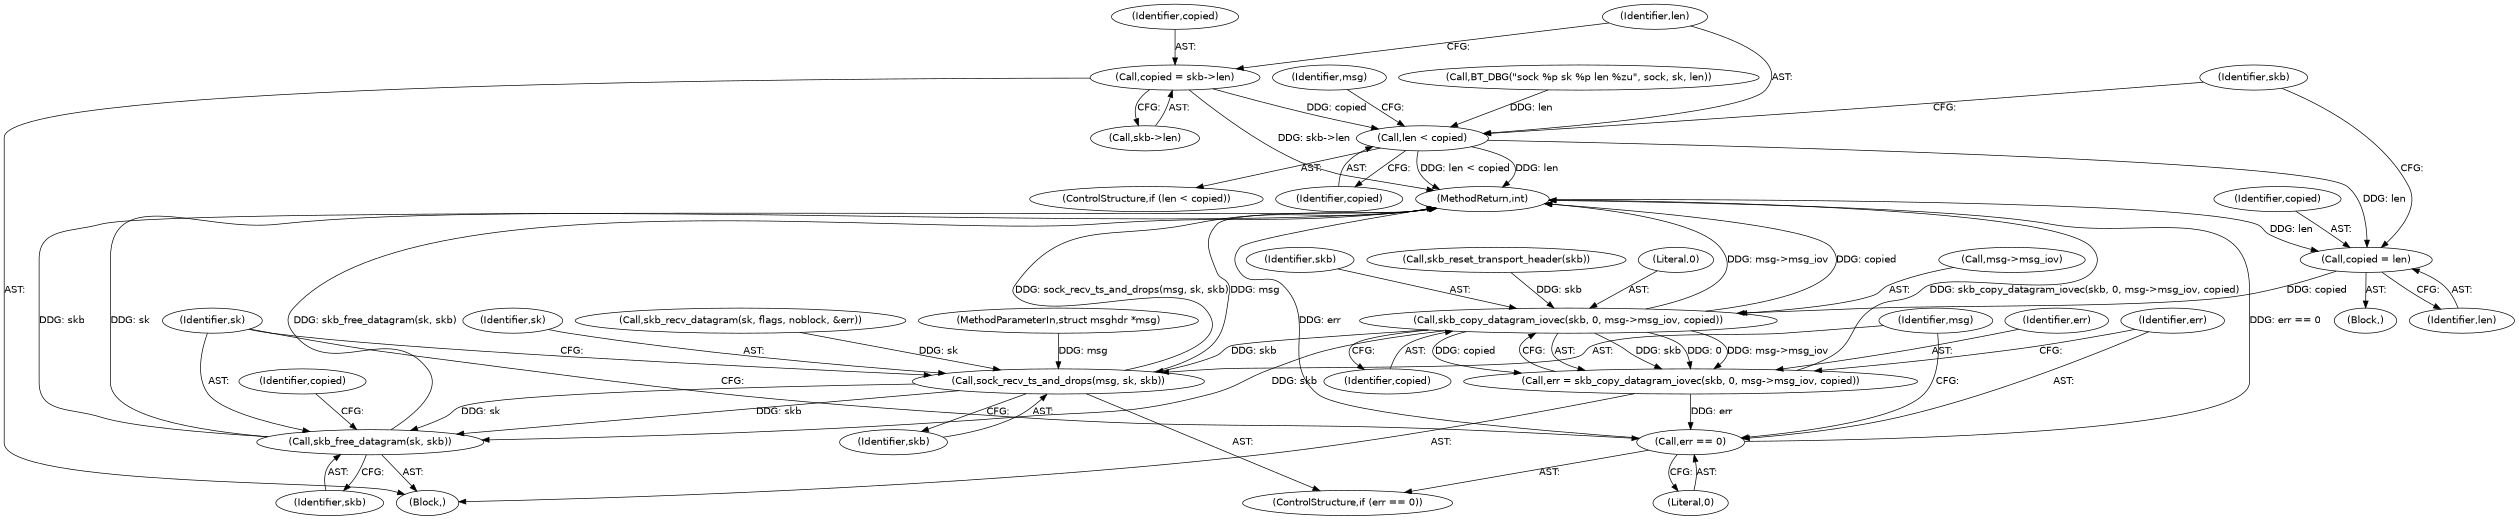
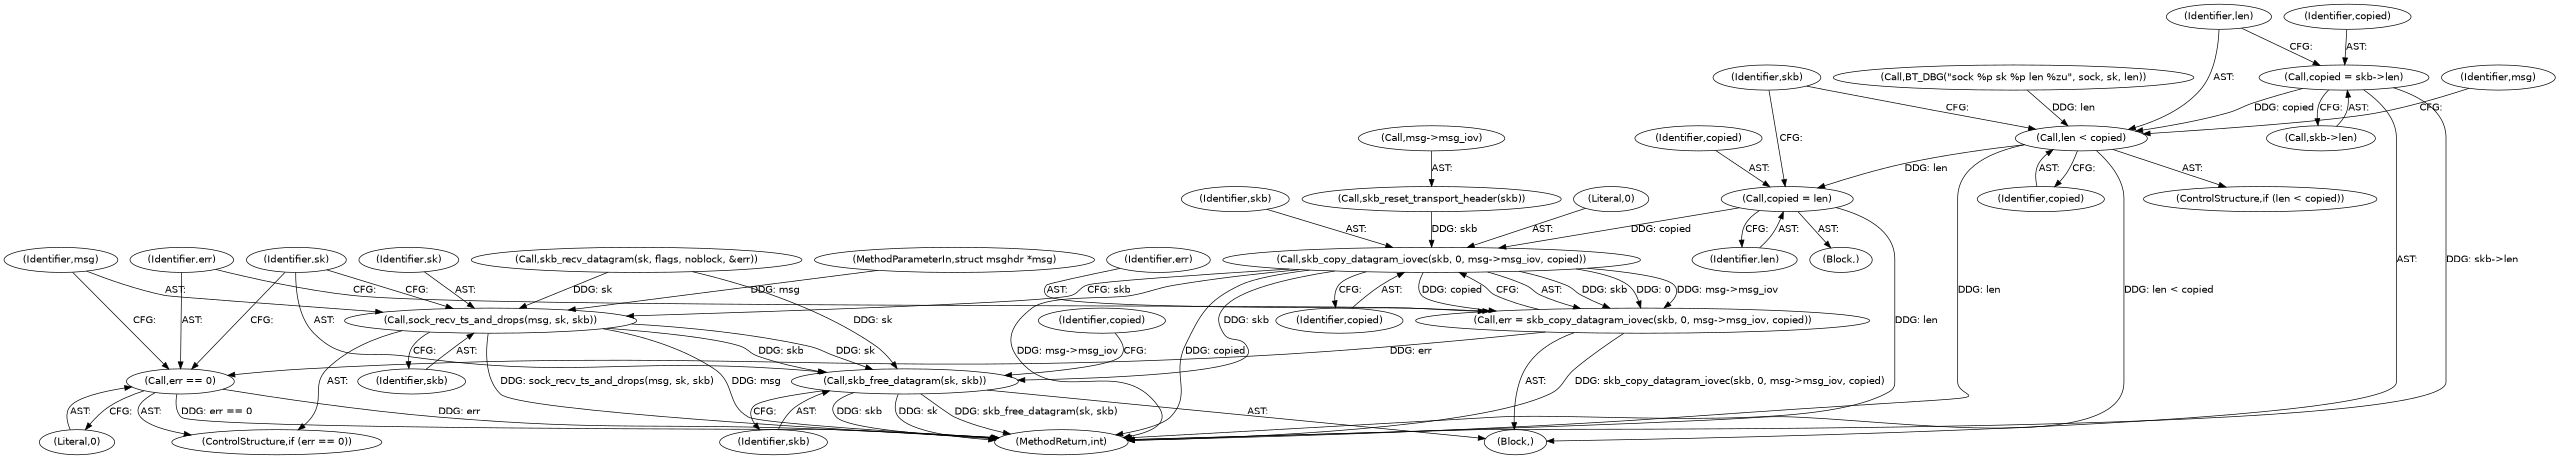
(1934, 203) -> (1597, 417)
none -> (783, 299)
(1853, 301) -> (1432, 165)
(1254, 351) -> (1109, 290)
